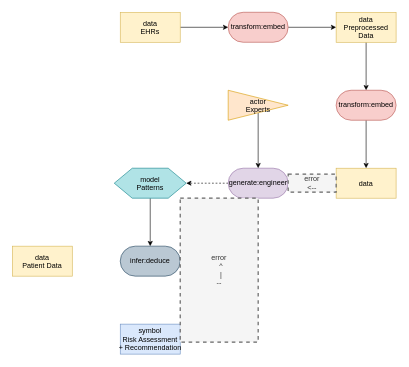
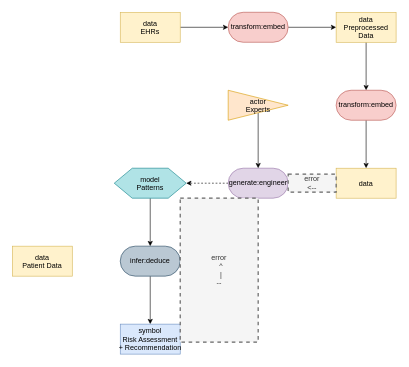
none -> (150, 318)
